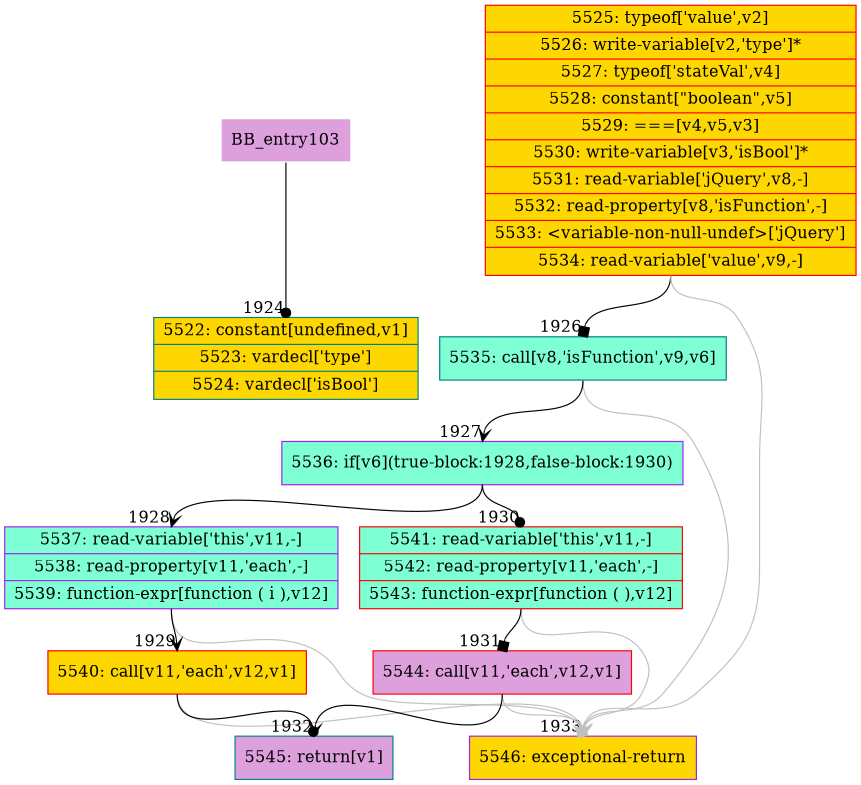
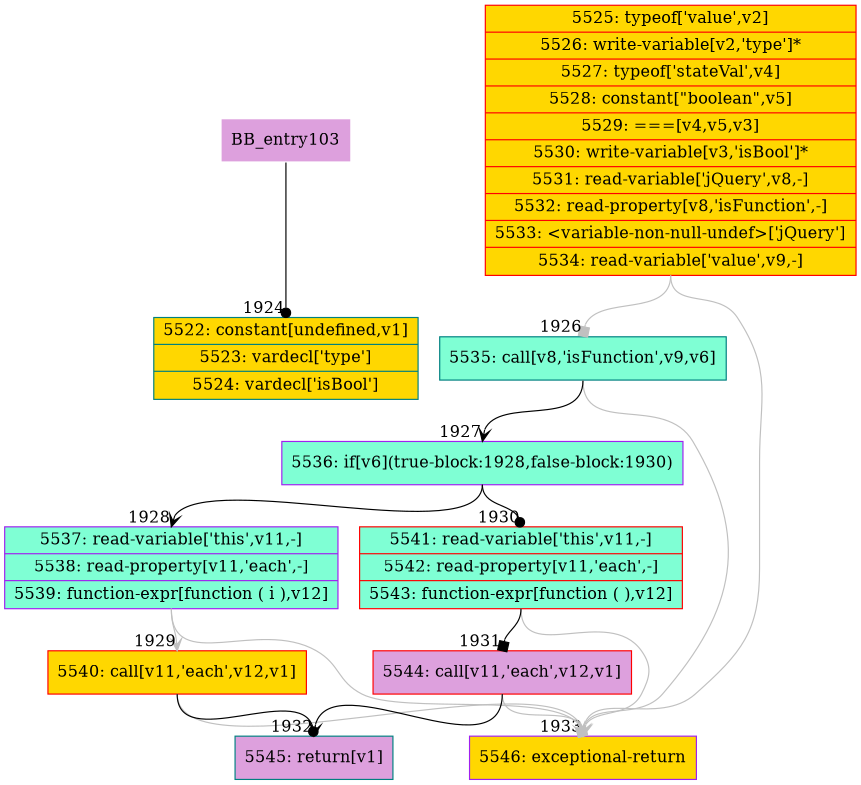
(633, 305) -> (633, 305)
(173, 624) -> (173, 624)
